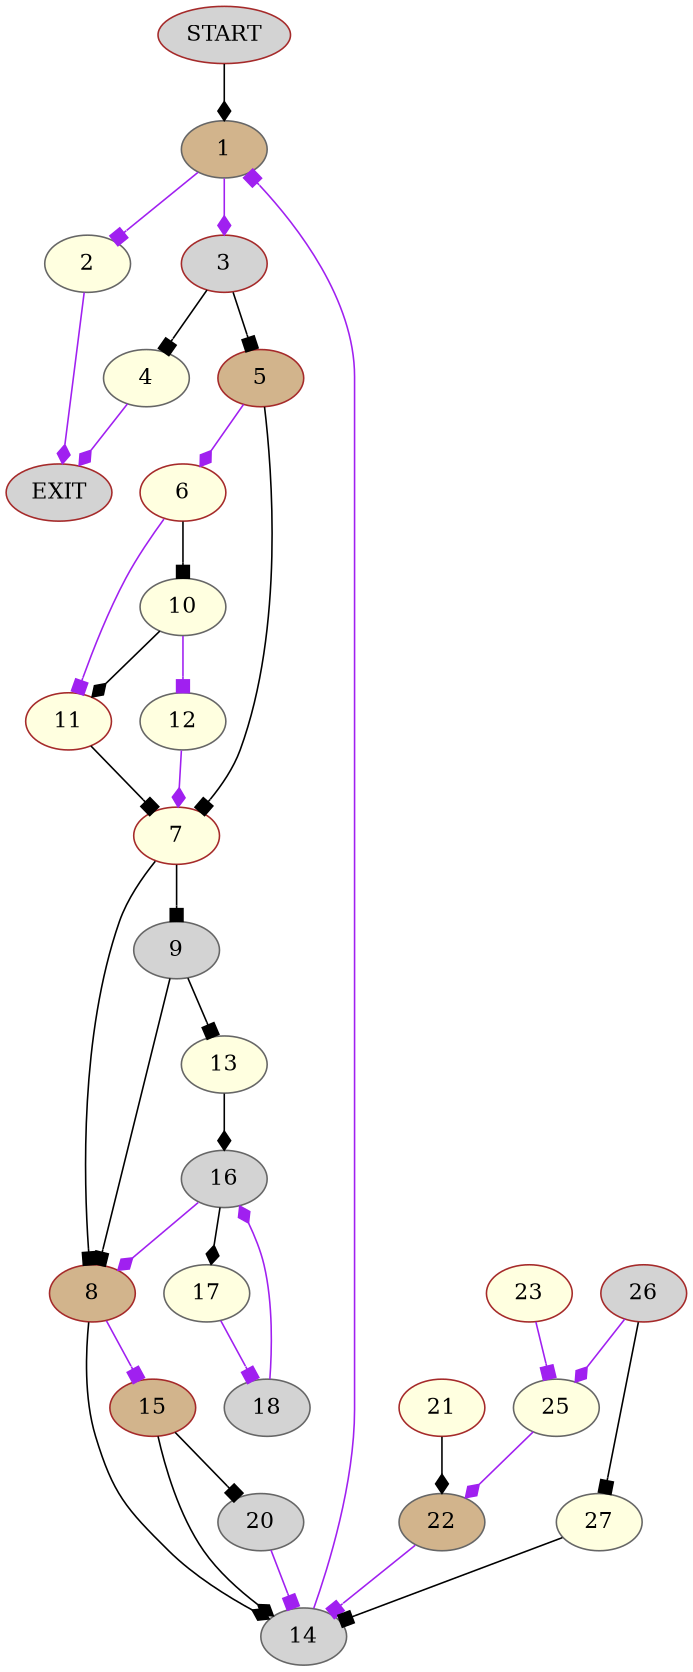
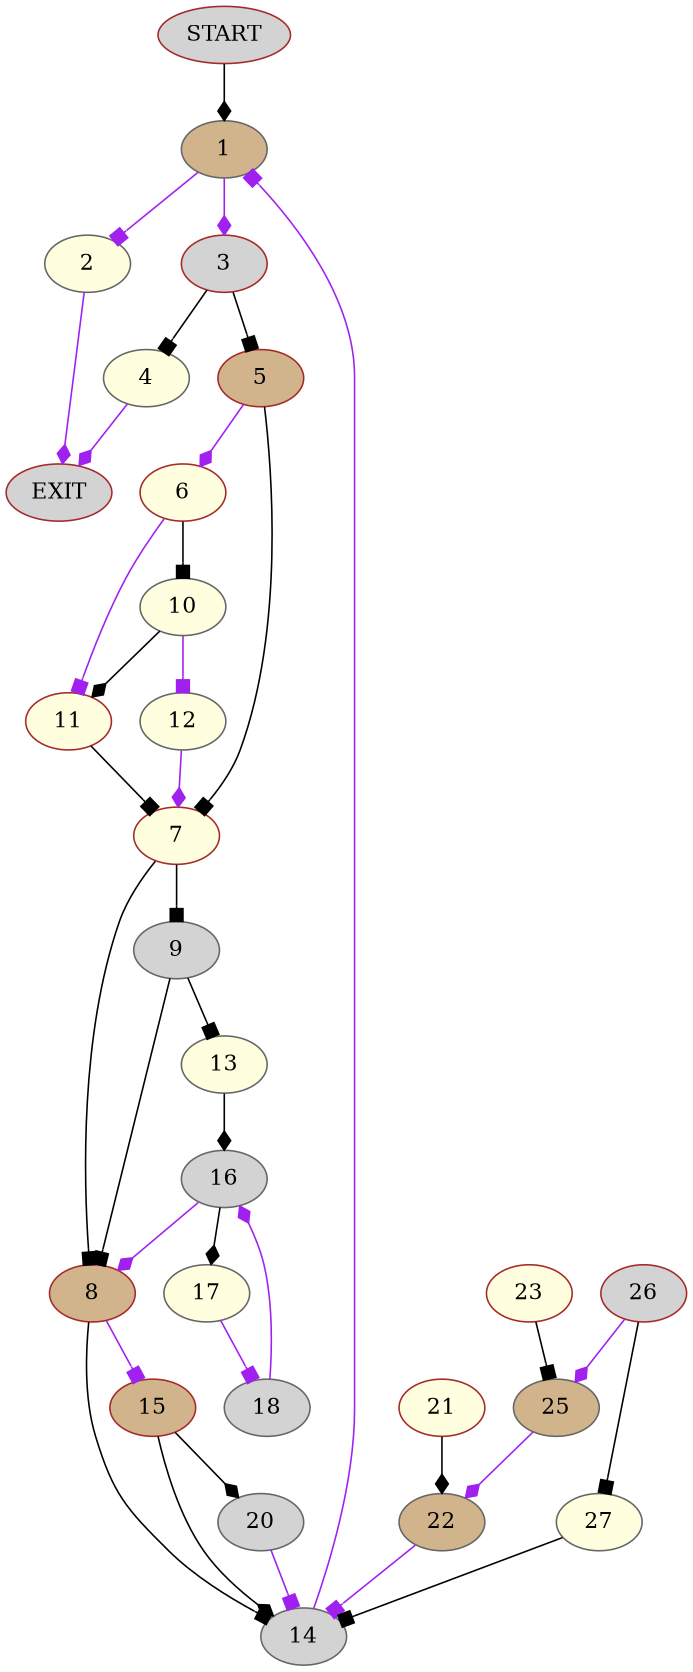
(541, 1343) -> (541, 1343)
(556, 1408) -> (556, 1408)
(201, 1459) -> (201, 1459)
(120, 1495) -> (120, 1495)
